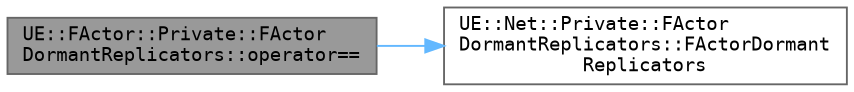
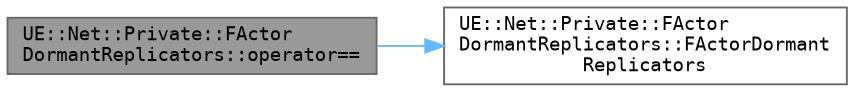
(192, 46) -> (192, 46)
